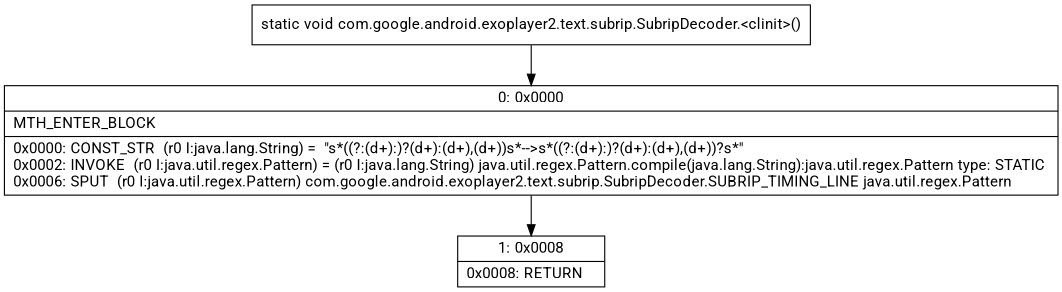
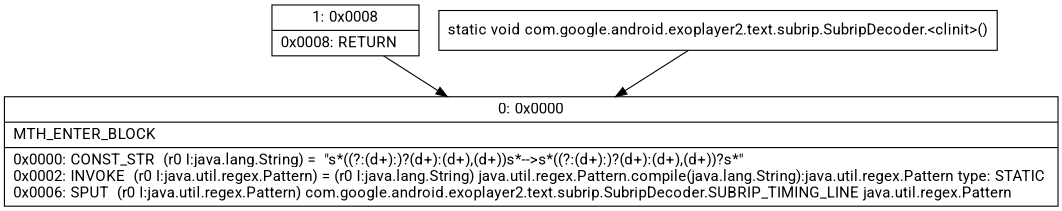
(531, 210) -> (411, 73)
